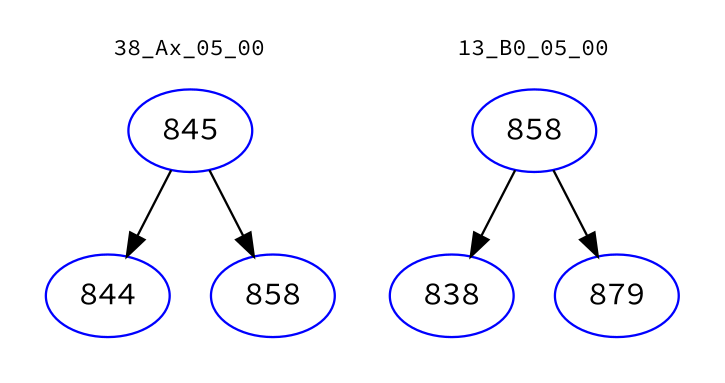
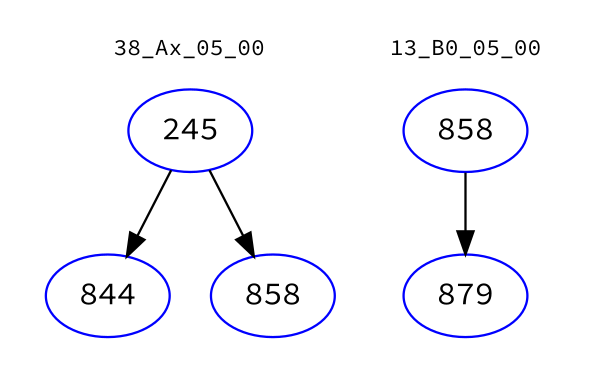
(190, 131) -> (190, 131)
(452, 296) -> none
